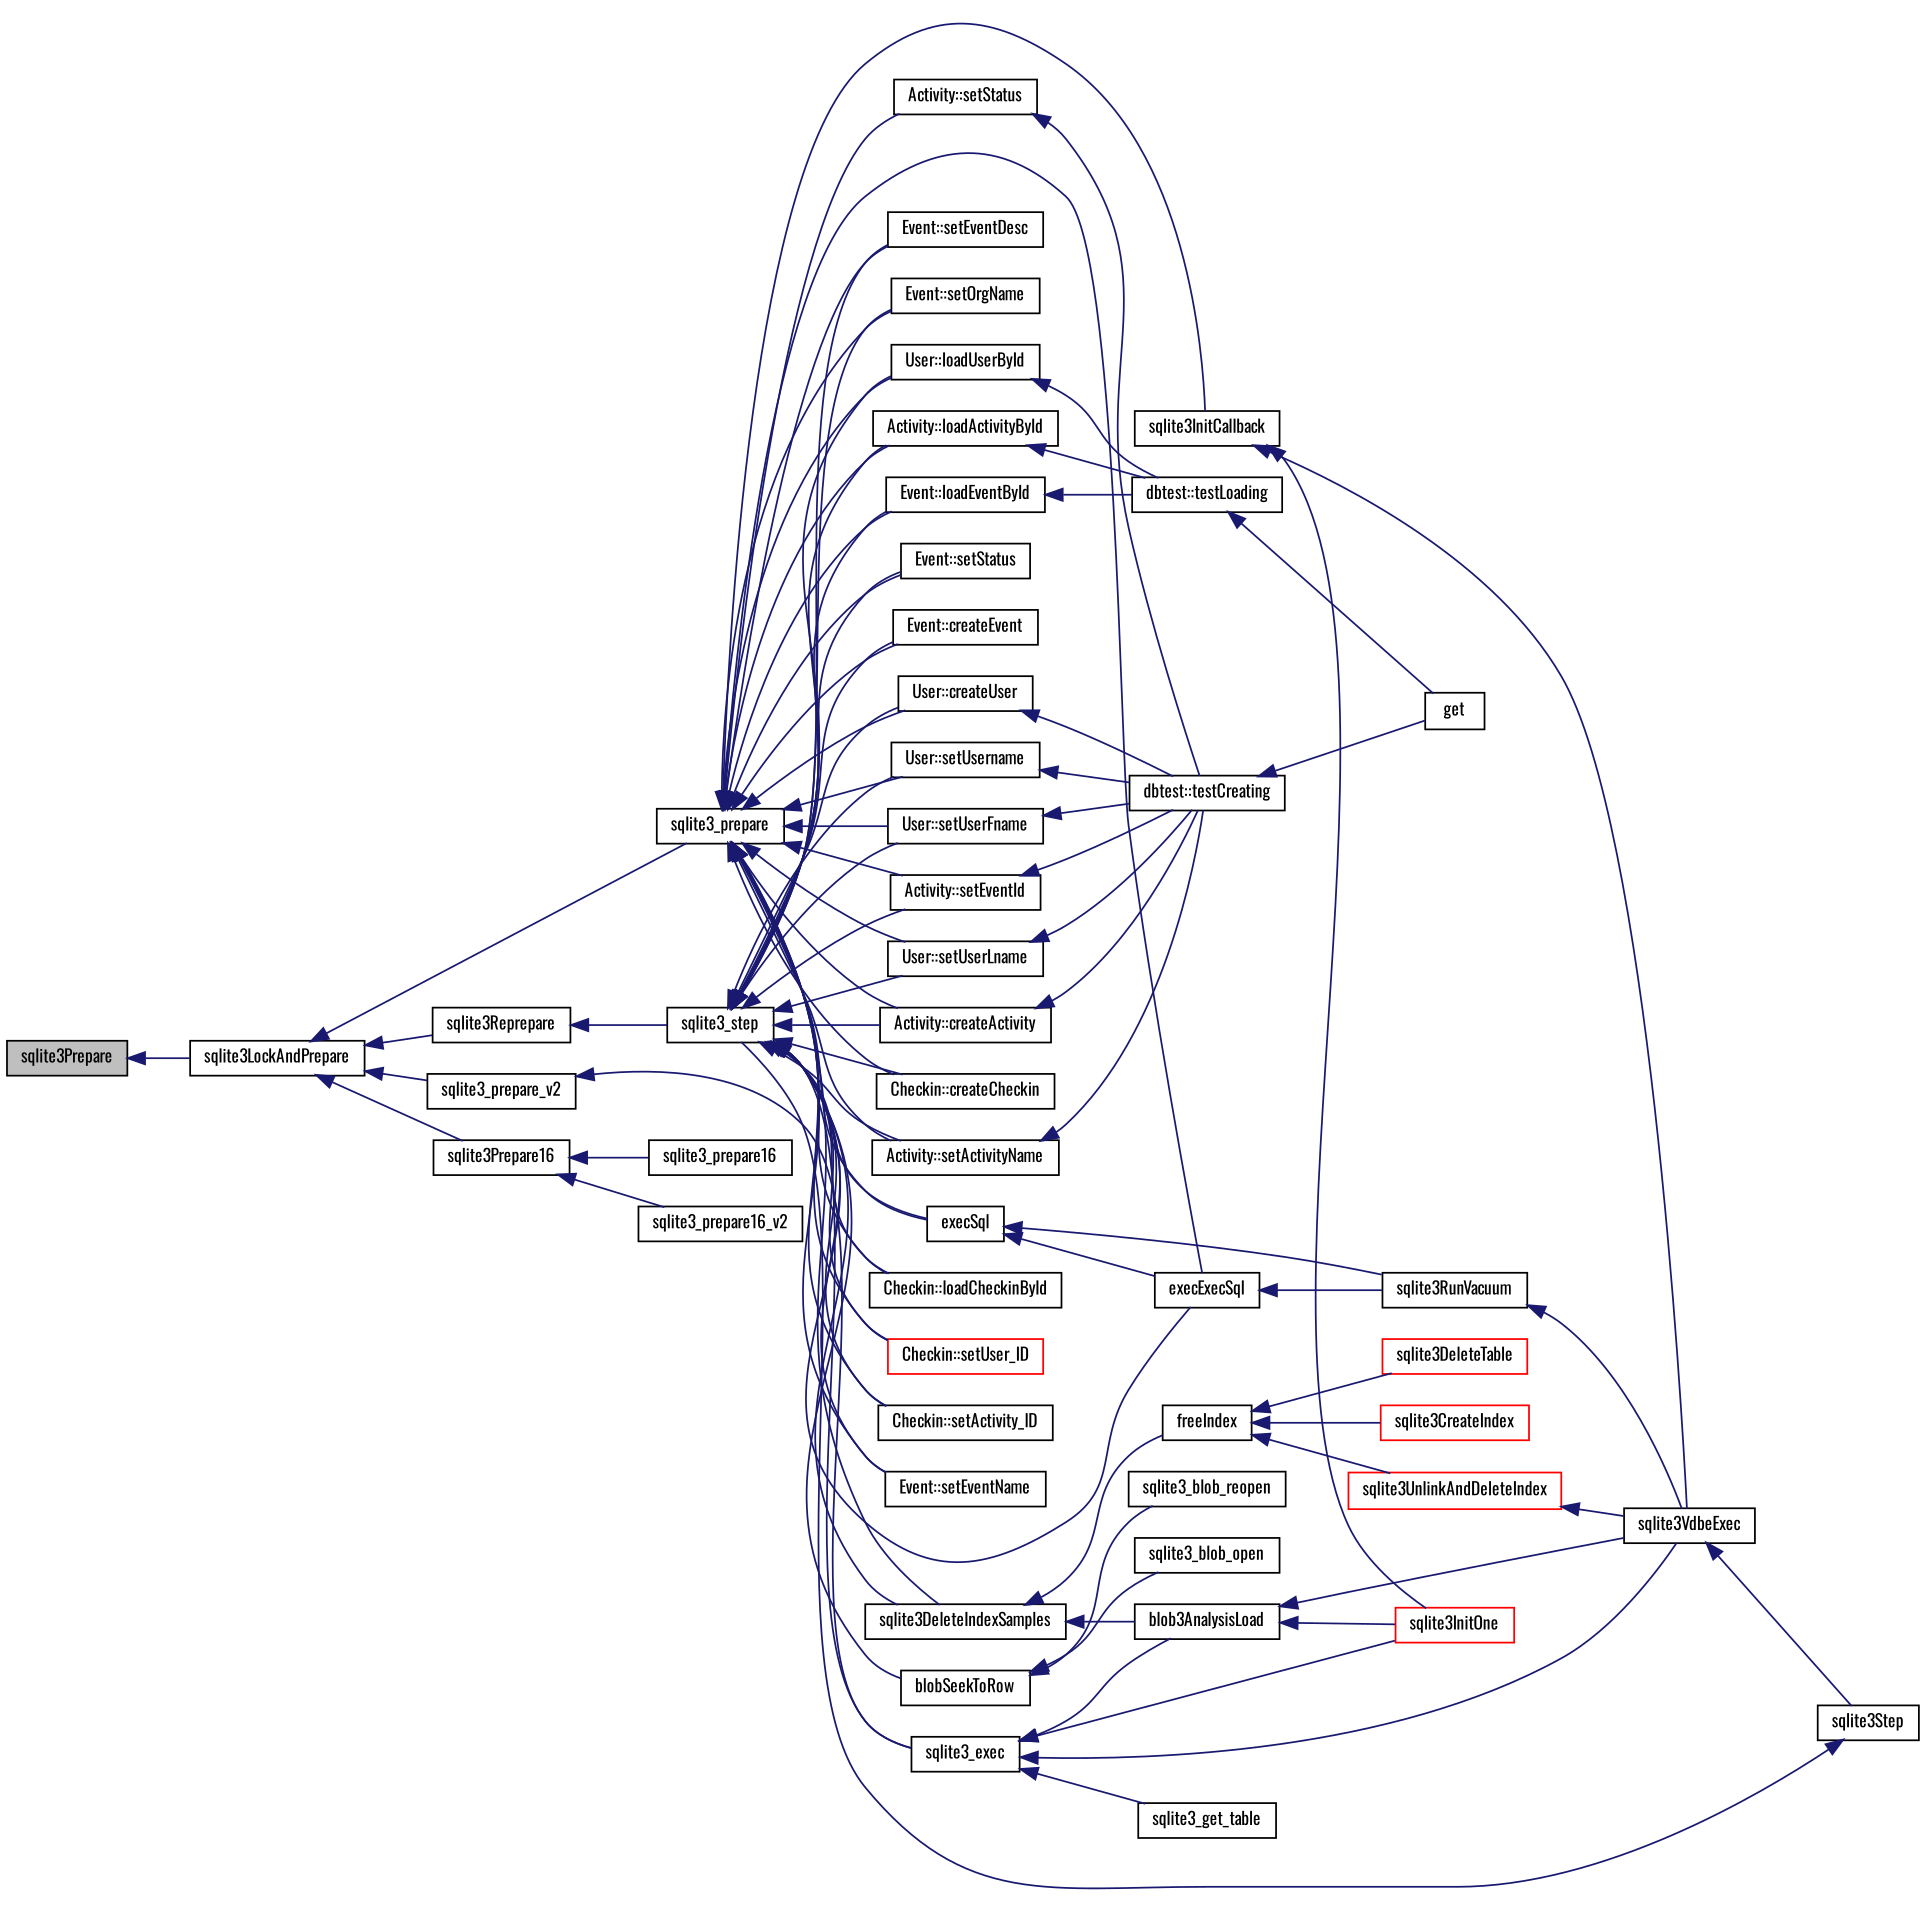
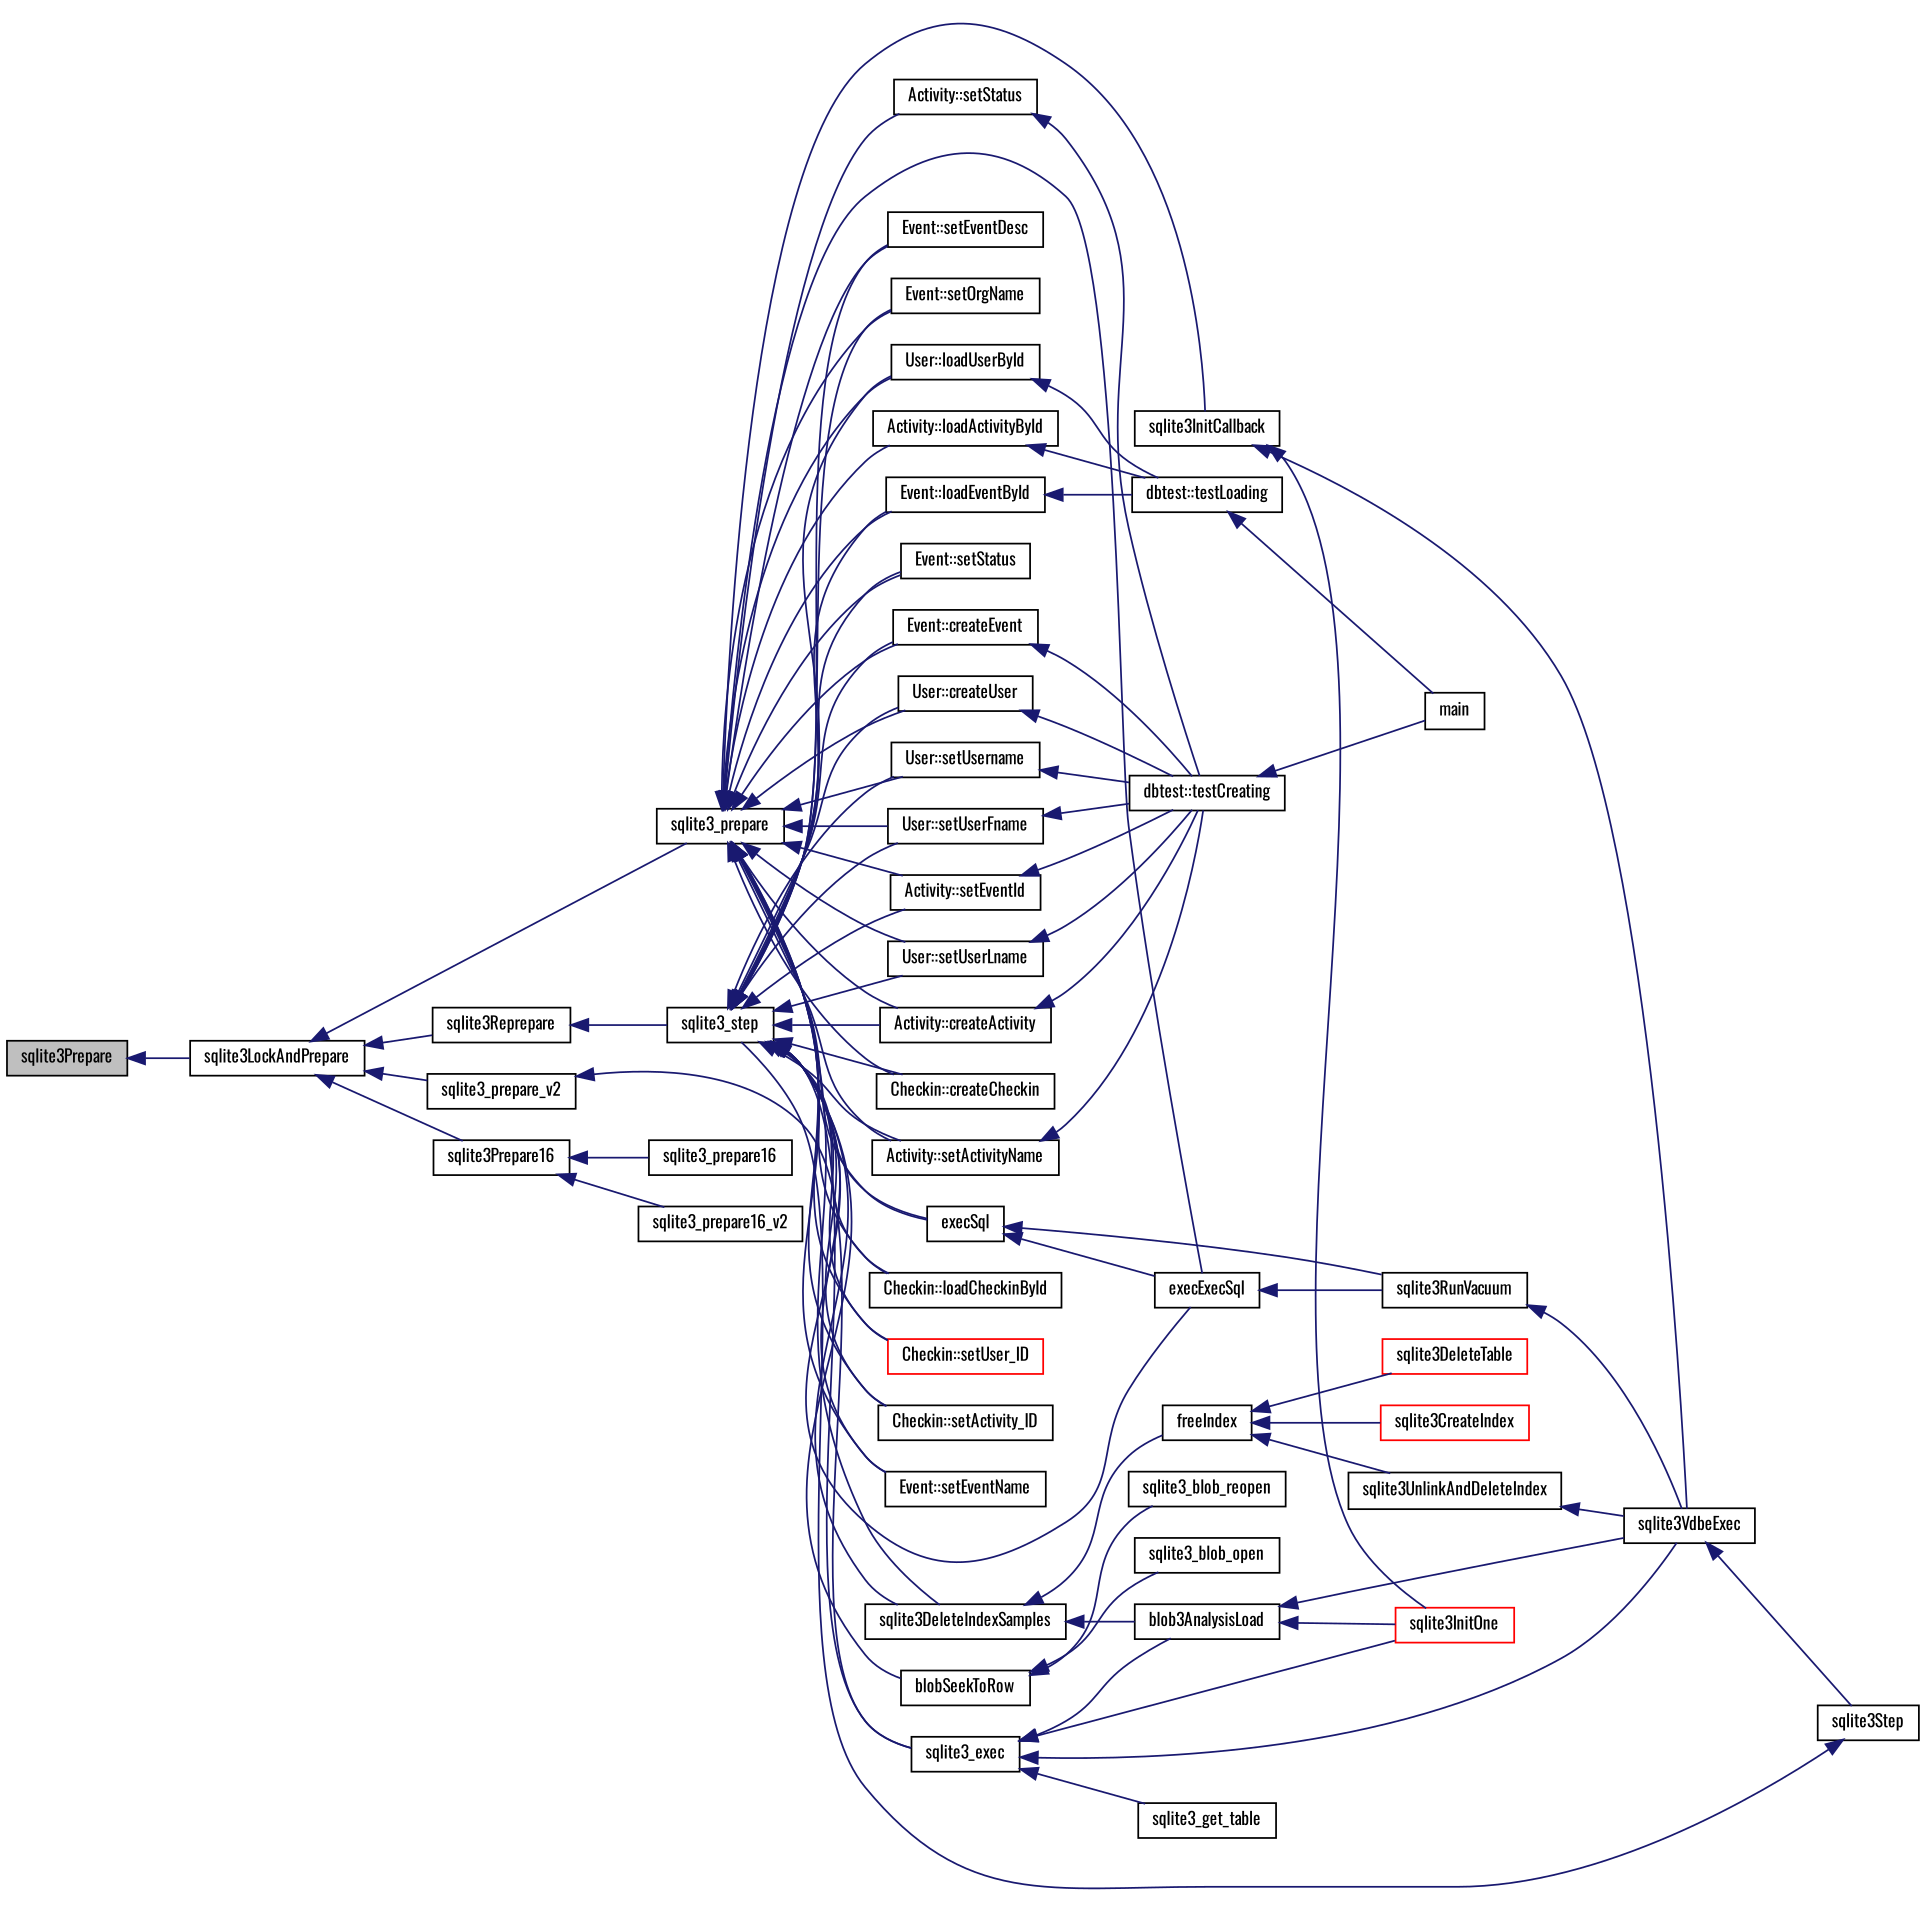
(1455, 711) -> (1455, 711)
(817, 714) -> none
none -> (1136, 716)
(1455, 1491) -> (1455, 1491)
